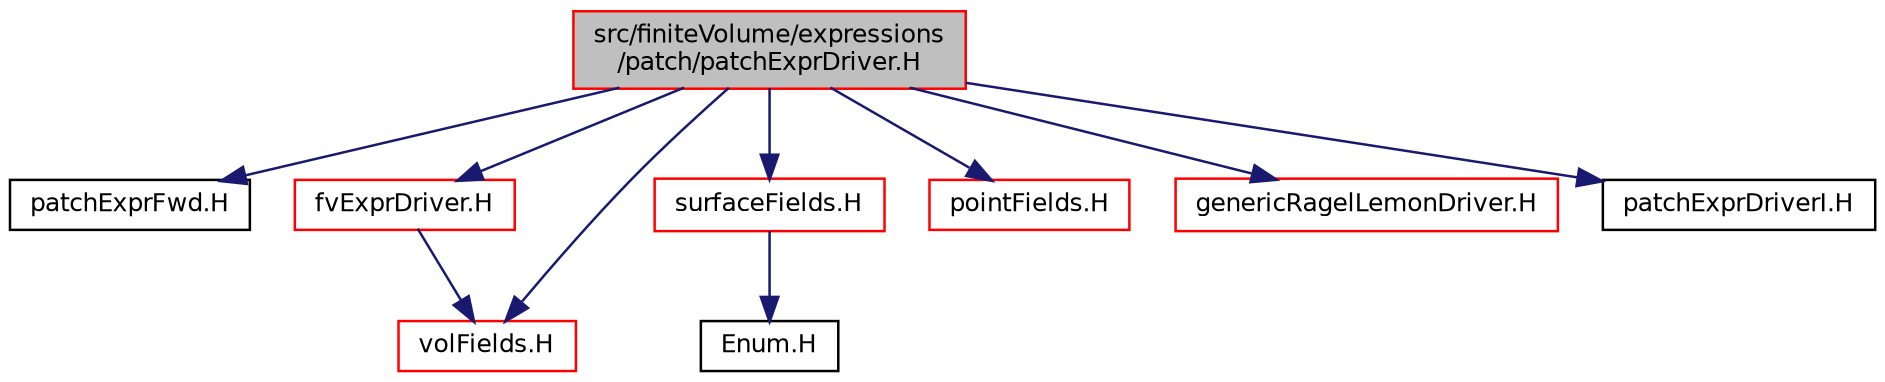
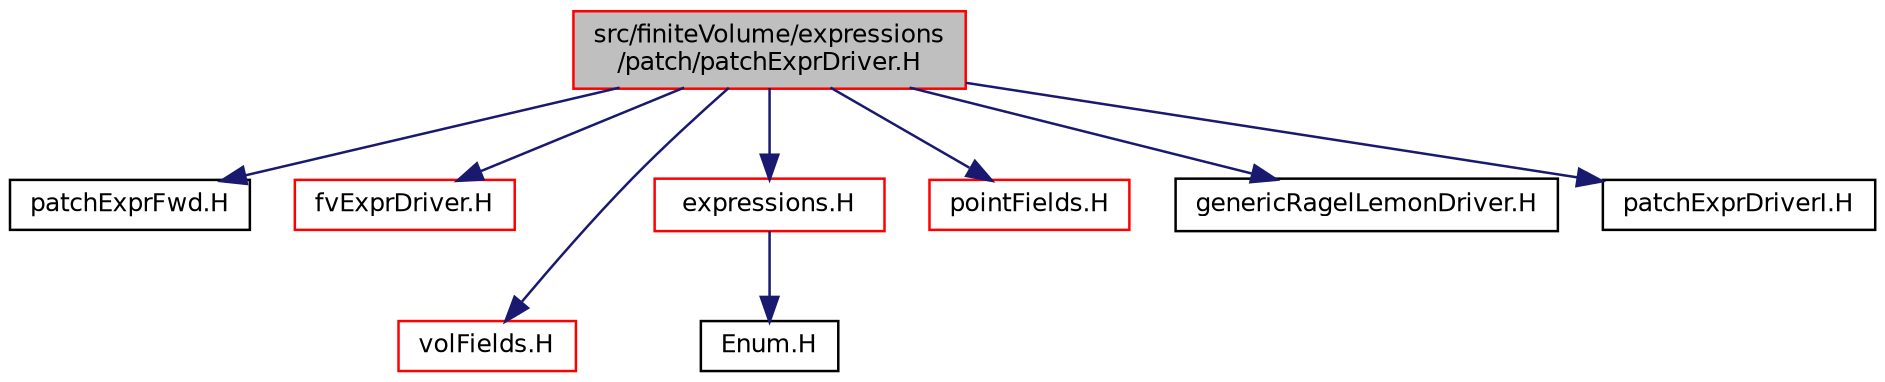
(770, 205) -> (770, 205)
(1367, 205) -> (1367, 205)
(439, 264) -> none
